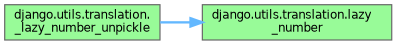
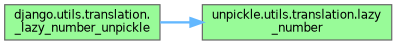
(297, 22) -> (297, 22)
